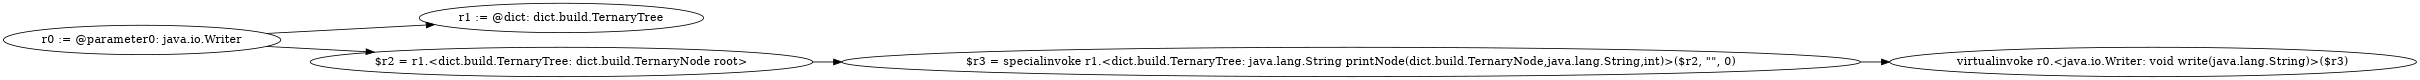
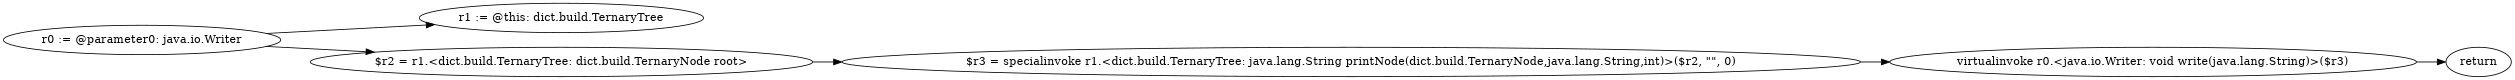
(561, 18) -> (561, 18)
none -> (2479, 62)
